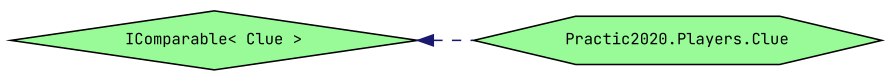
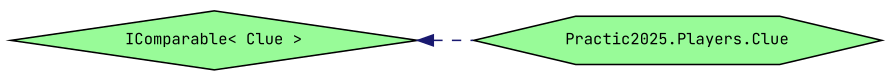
(678, 40) -> (678, 40)
